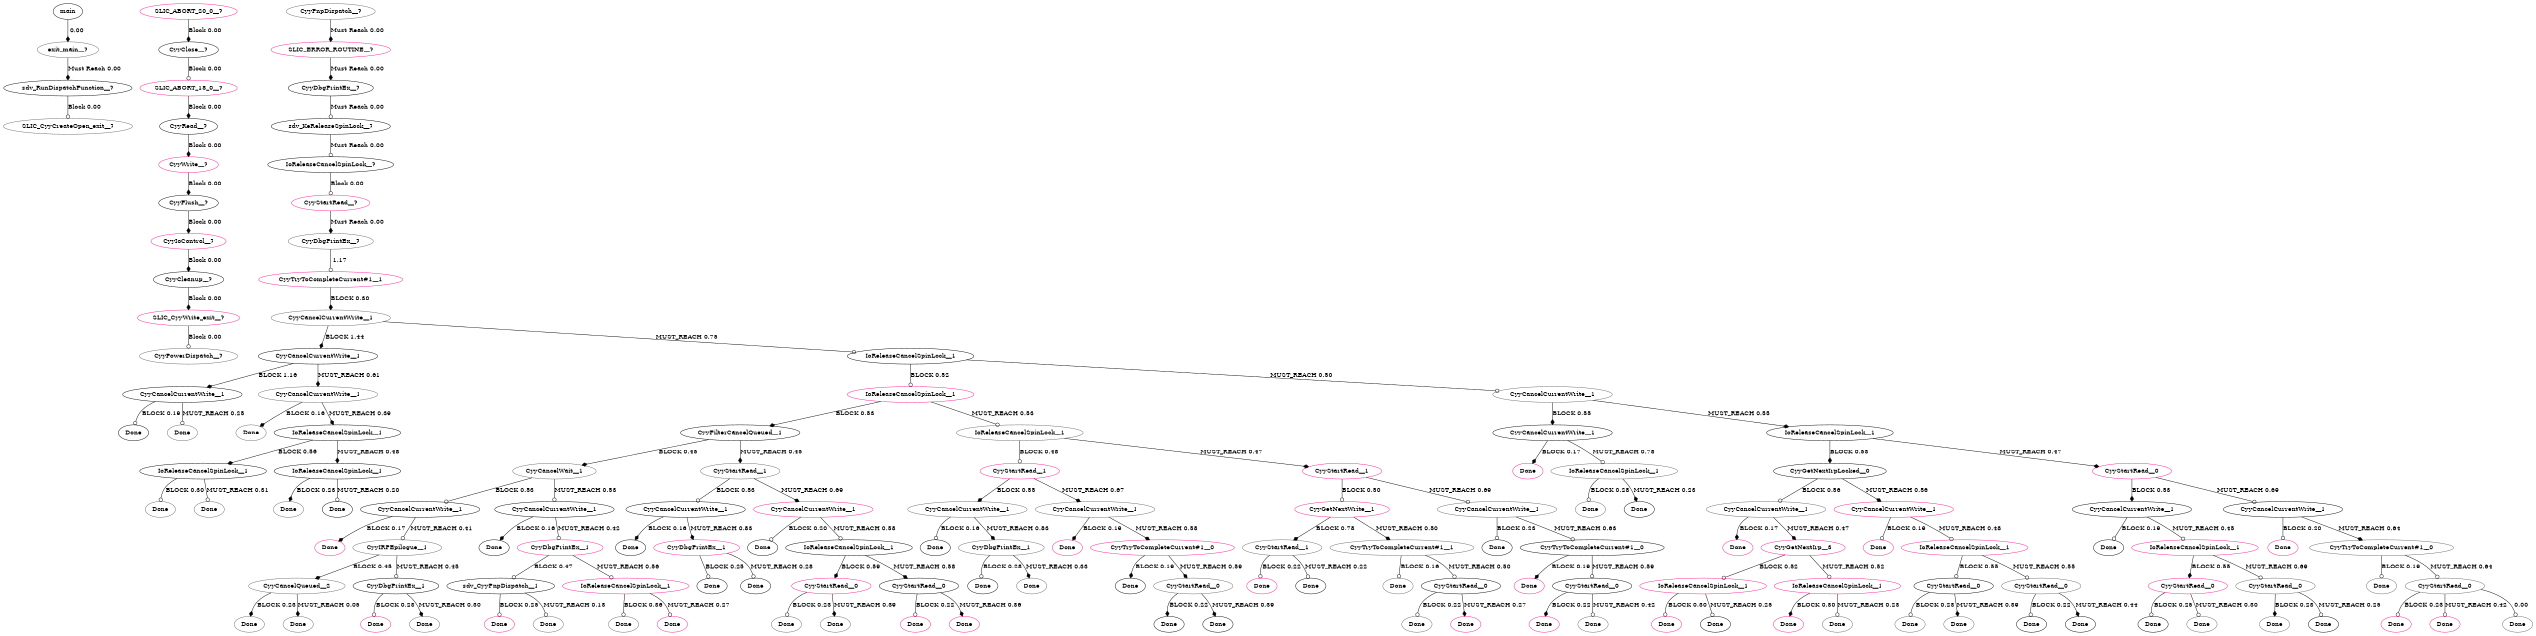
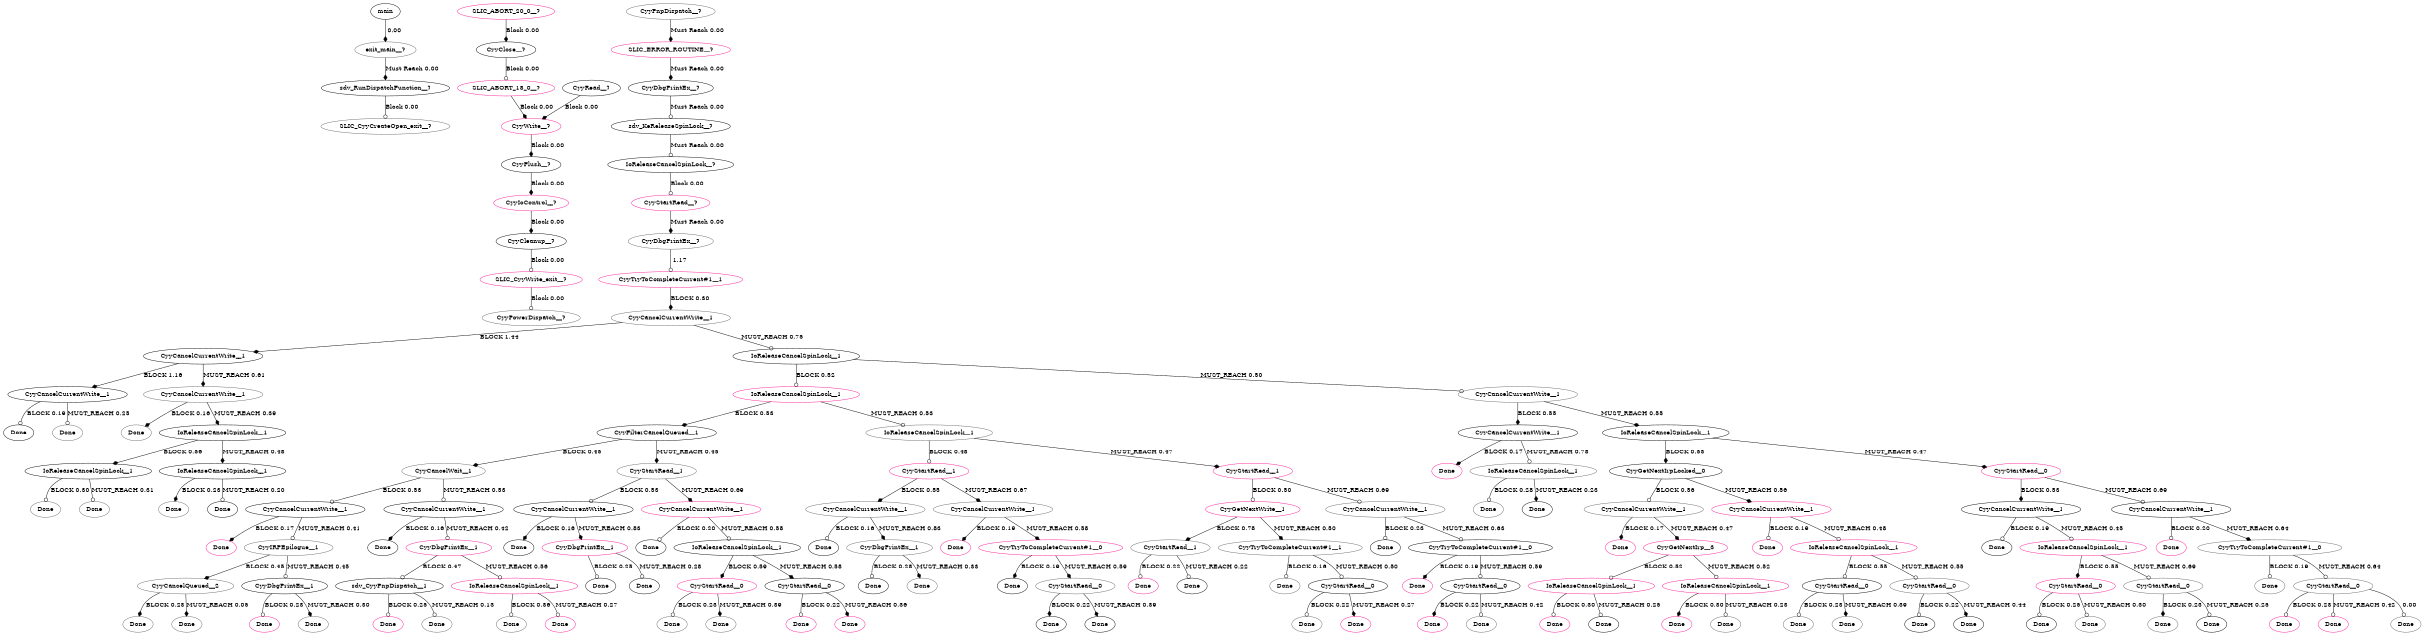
(189, 105) -> (517, 105)
(189, 296) -> (531, 259)
